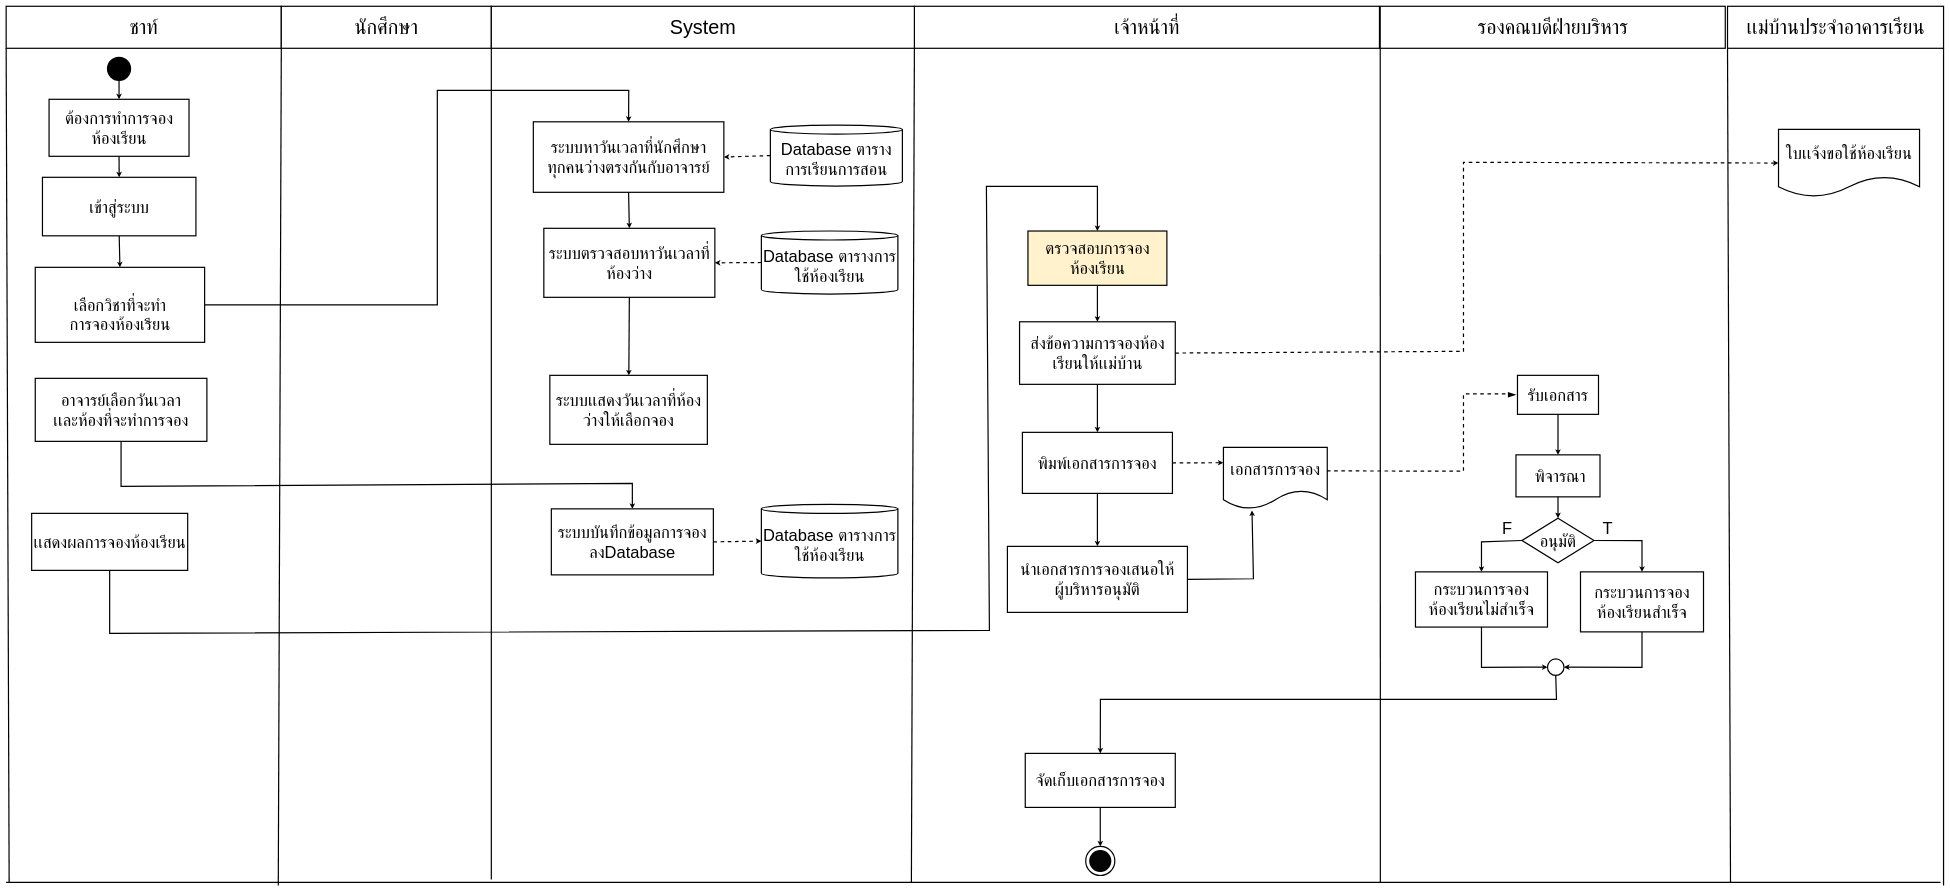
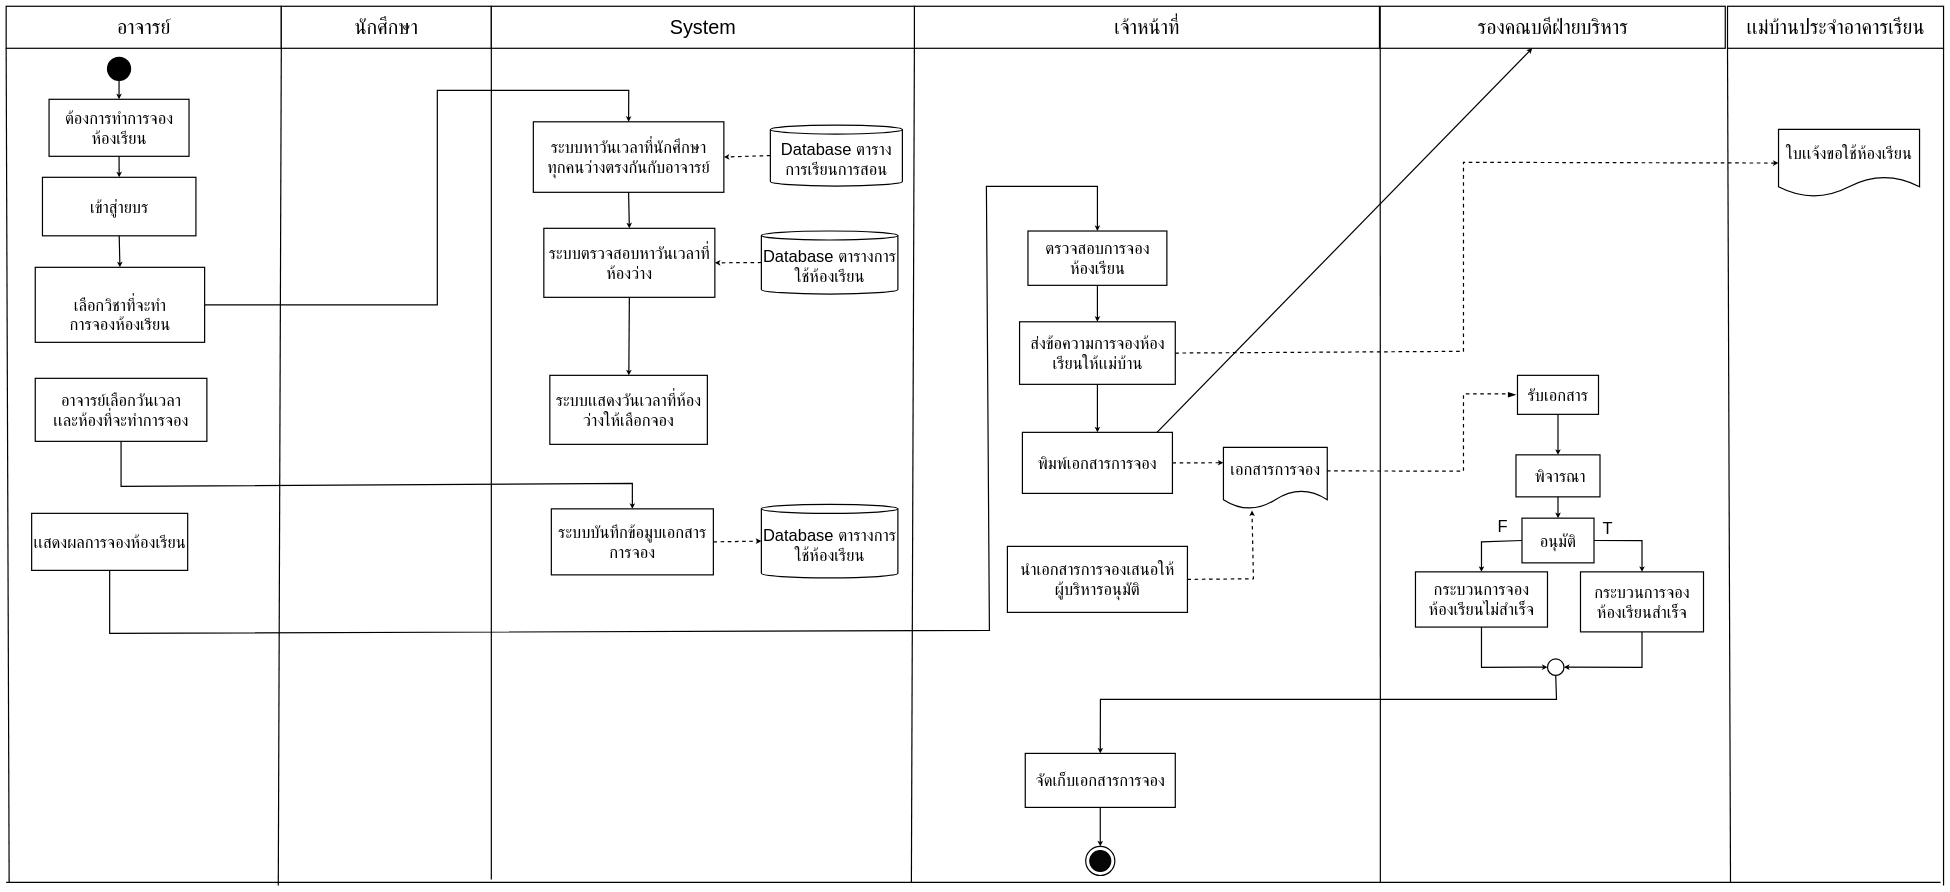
(144, 27) -> (144, 27)
(119, 207) -> (119, 207)
(1097, 258) -> (1097, 258)
(1097, 517) -> (1343, 242)
(1507, 528) -> (1502, 526)
(1558, 540) -> (1558, 540)
(632, 542) -> (632, 542)
(1253, 579) -> (1253, 579)
